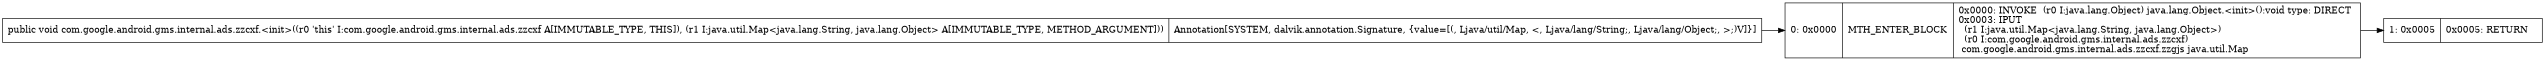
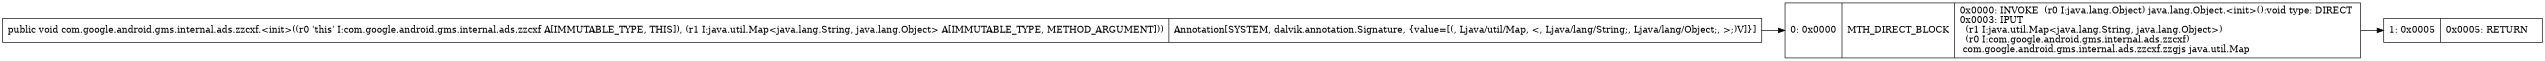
(1898, 30) -> (1898, 30)
